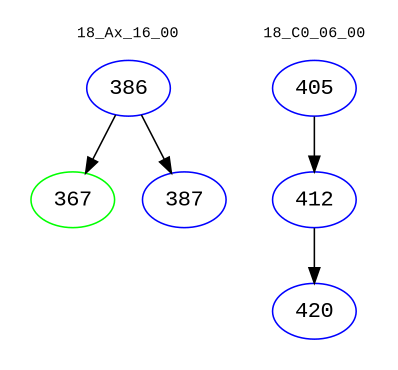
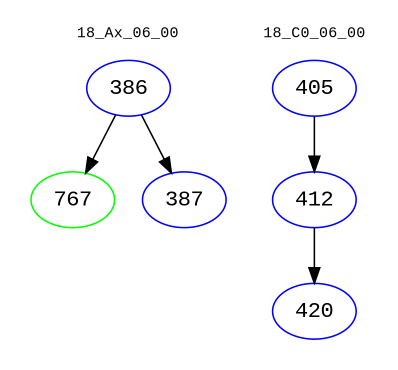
(129, 33) -> (129, 33)
(73, 200) -> (73, 200)
